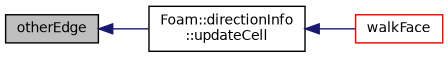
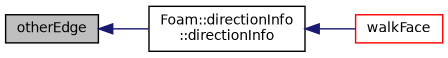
(227, 29) -> (227, 29)
